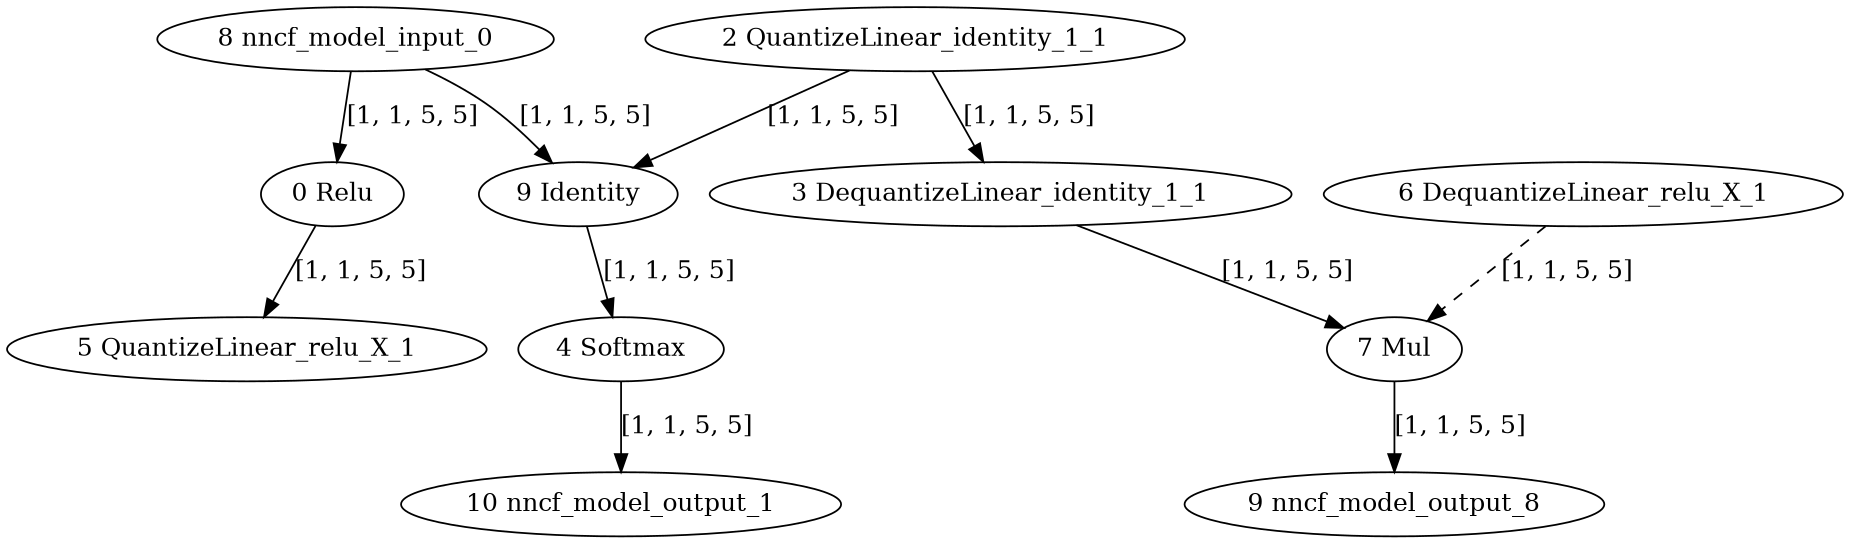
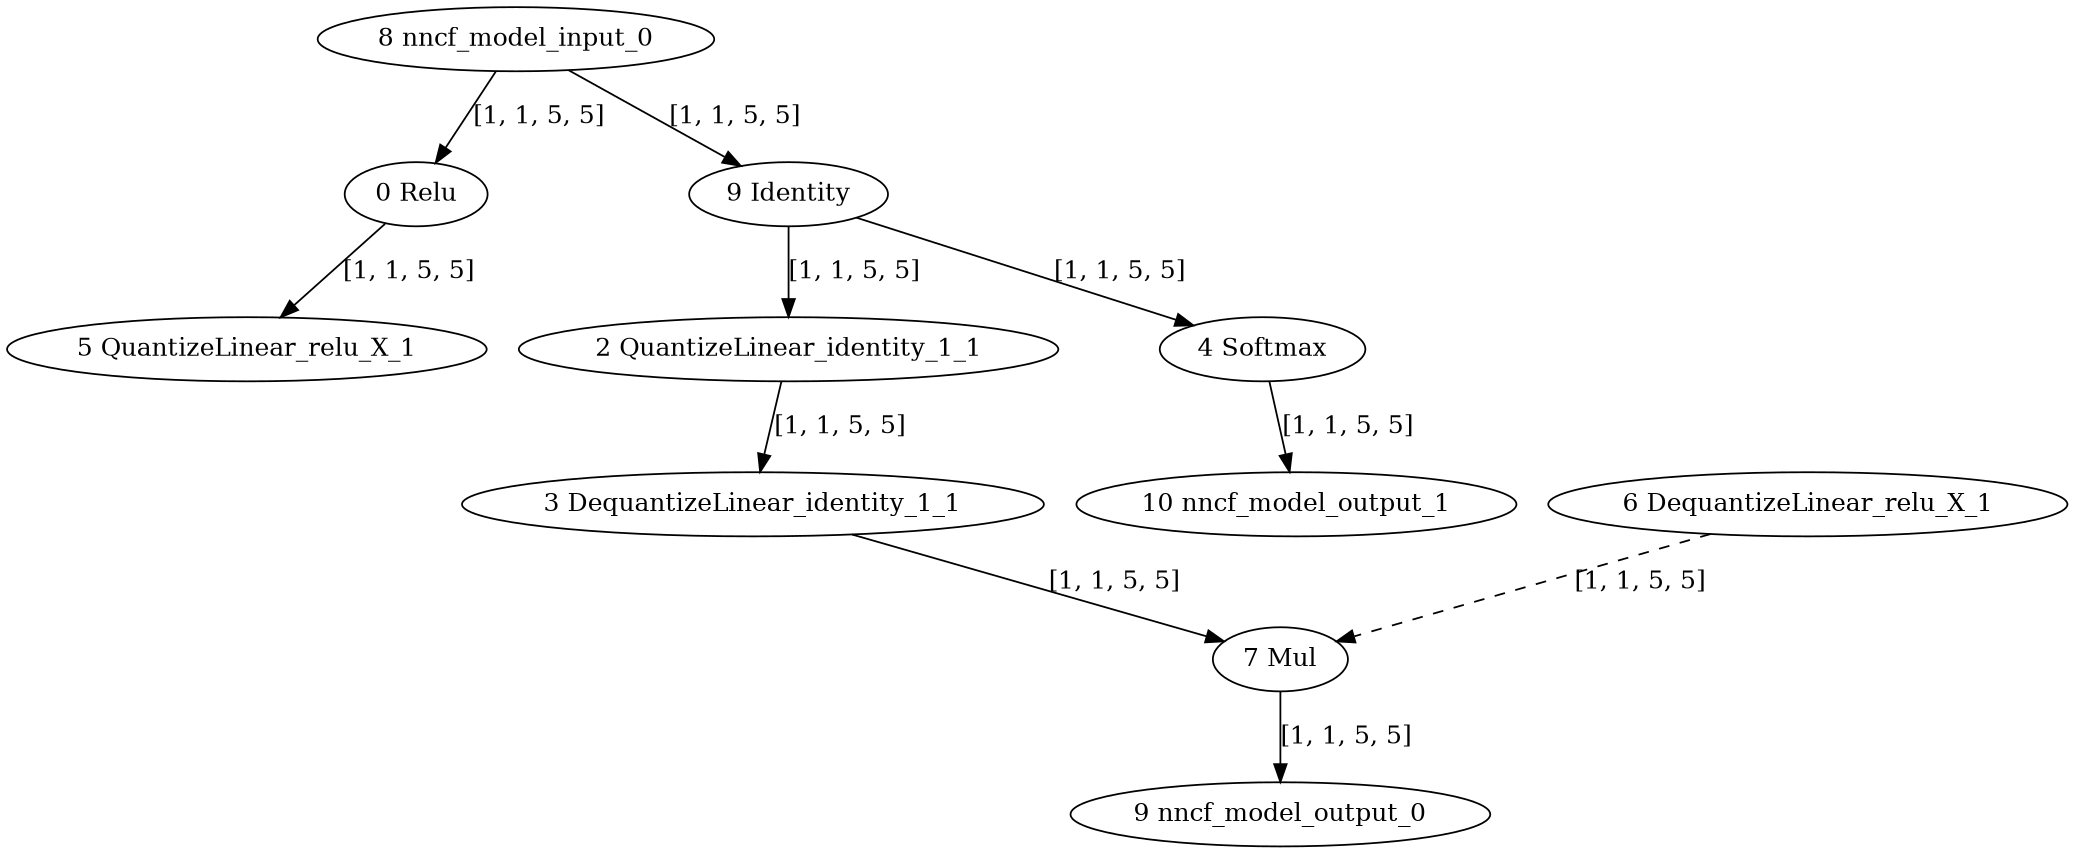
(750, 115) -> (789, 263)
(1394, 504) -> (1280, 814)
